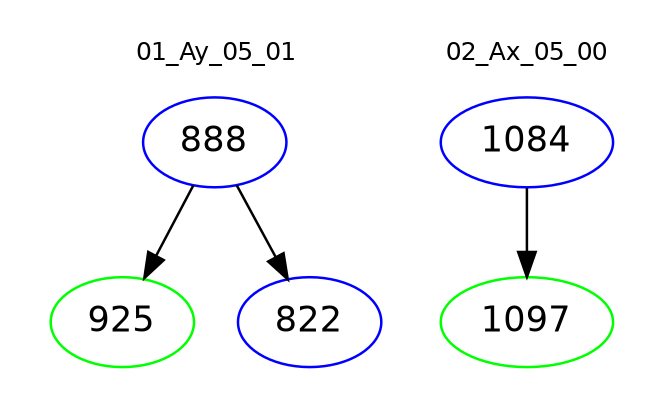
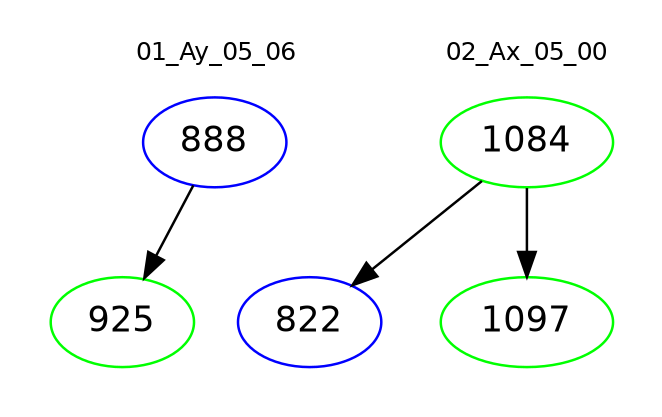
(216, 54) -> (216, 54)
(527, 142) -> (527, 142)
(256, 221) -> (438, 216)
